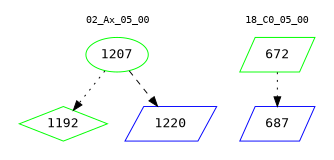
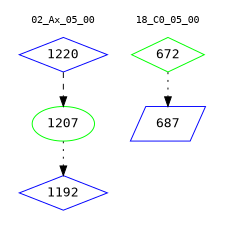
(277, 55) -> (168, 55)
(140, 85) -> (63, 85)
(63, 124) -> (63, 193)
(171, 124) -> (63, 55)
